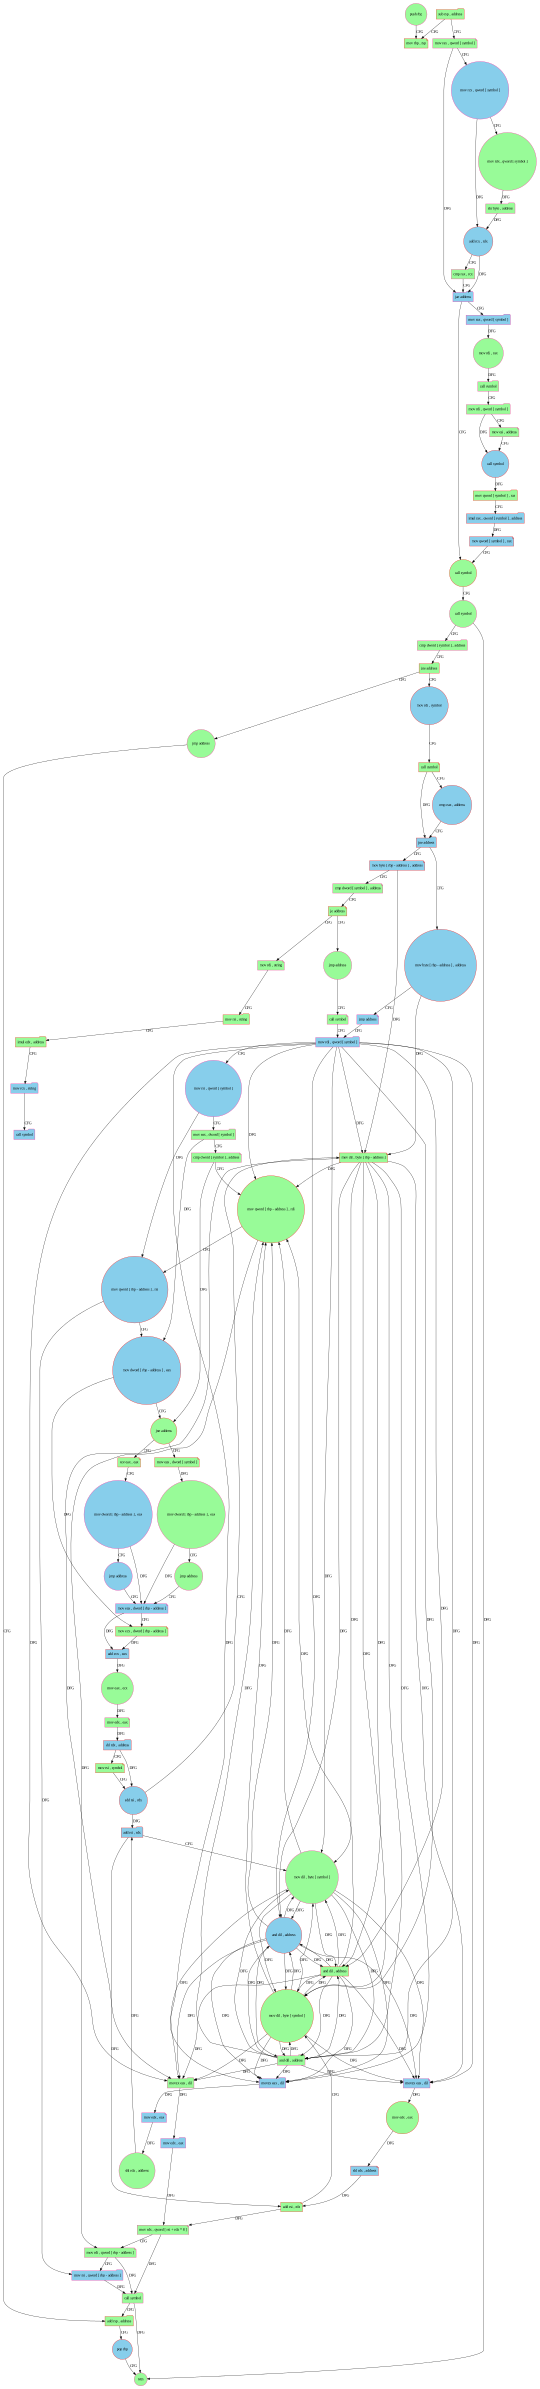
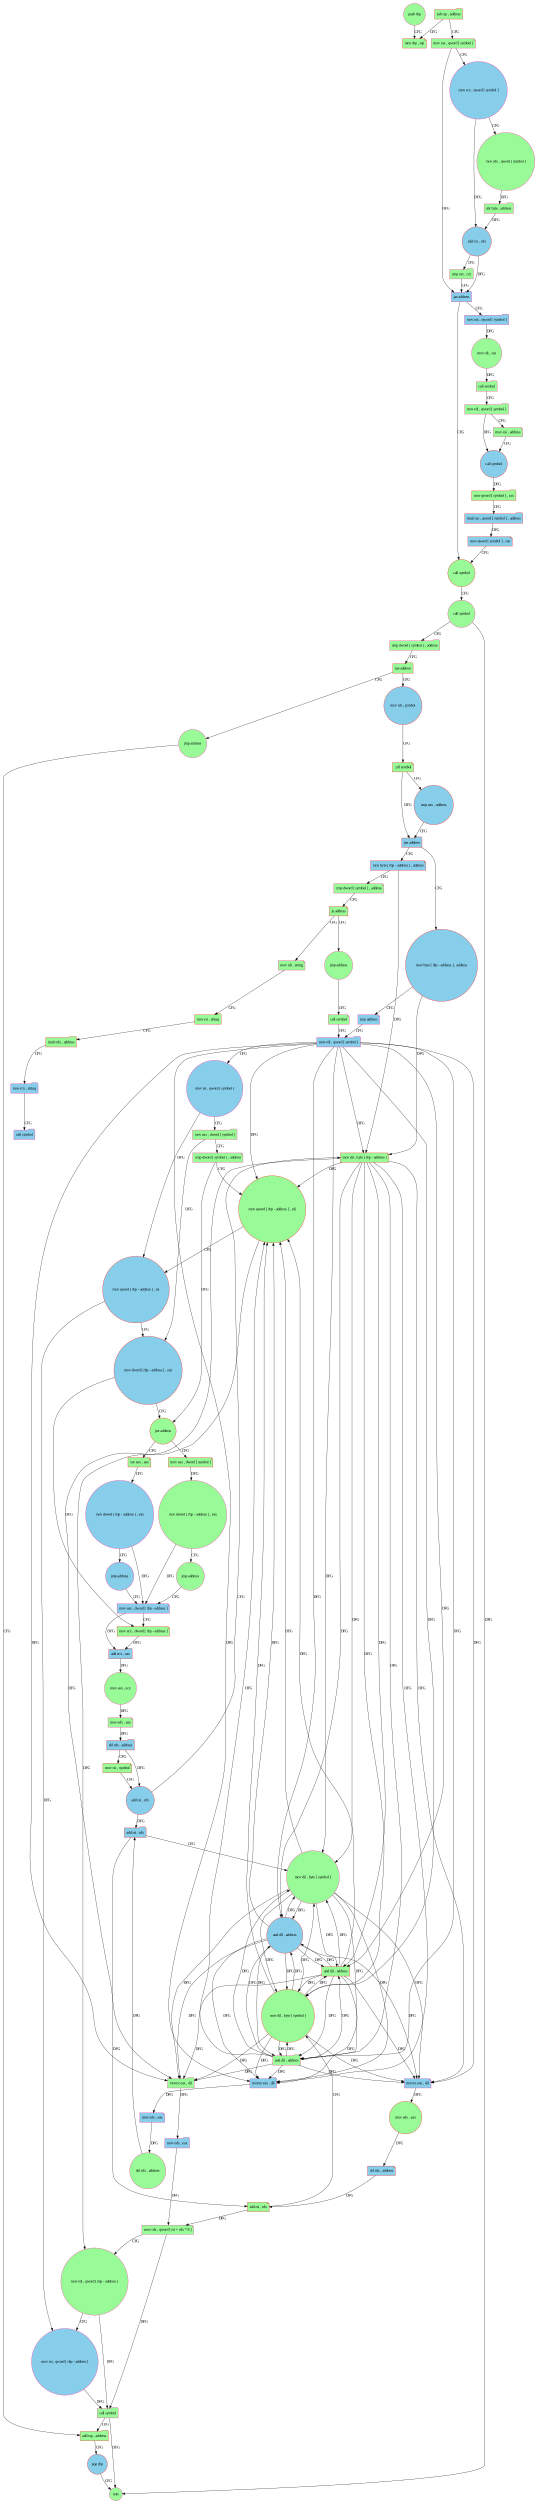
(110, 2253) -> (94, 2282)
(97, 2276) -> (65, 2362)
